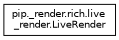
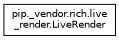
(60, 20) -> (60, 20)
